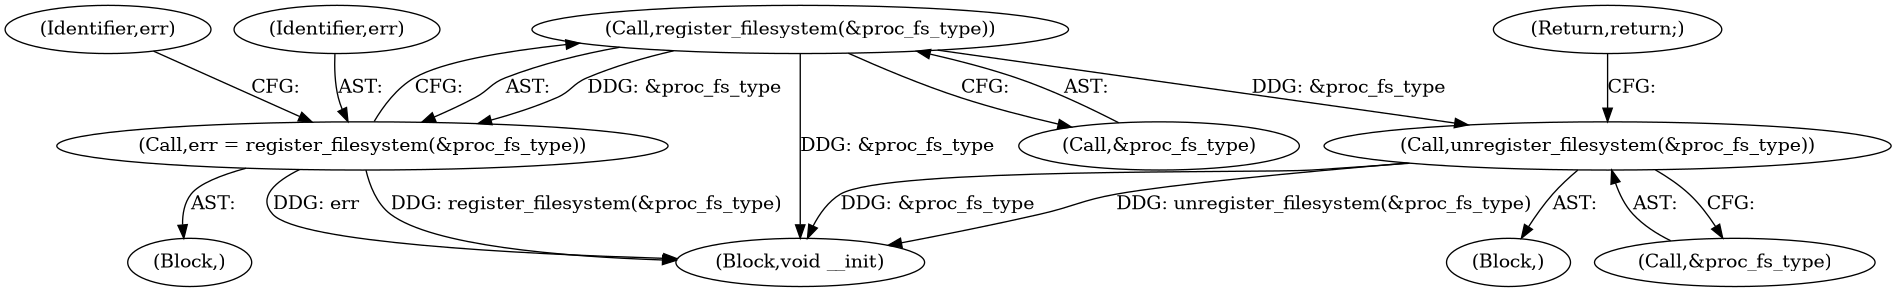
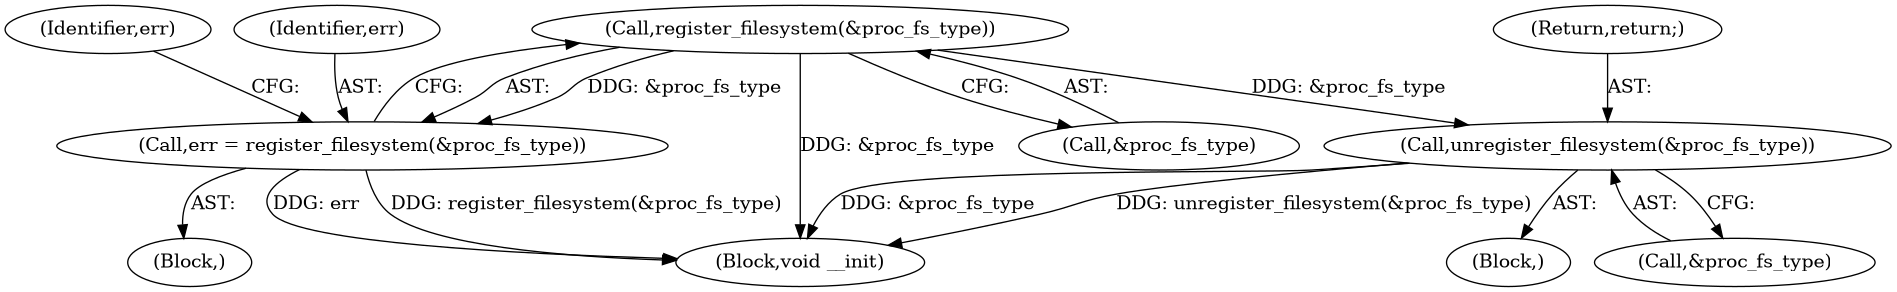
(1635, 88) -> (1633, 88)
